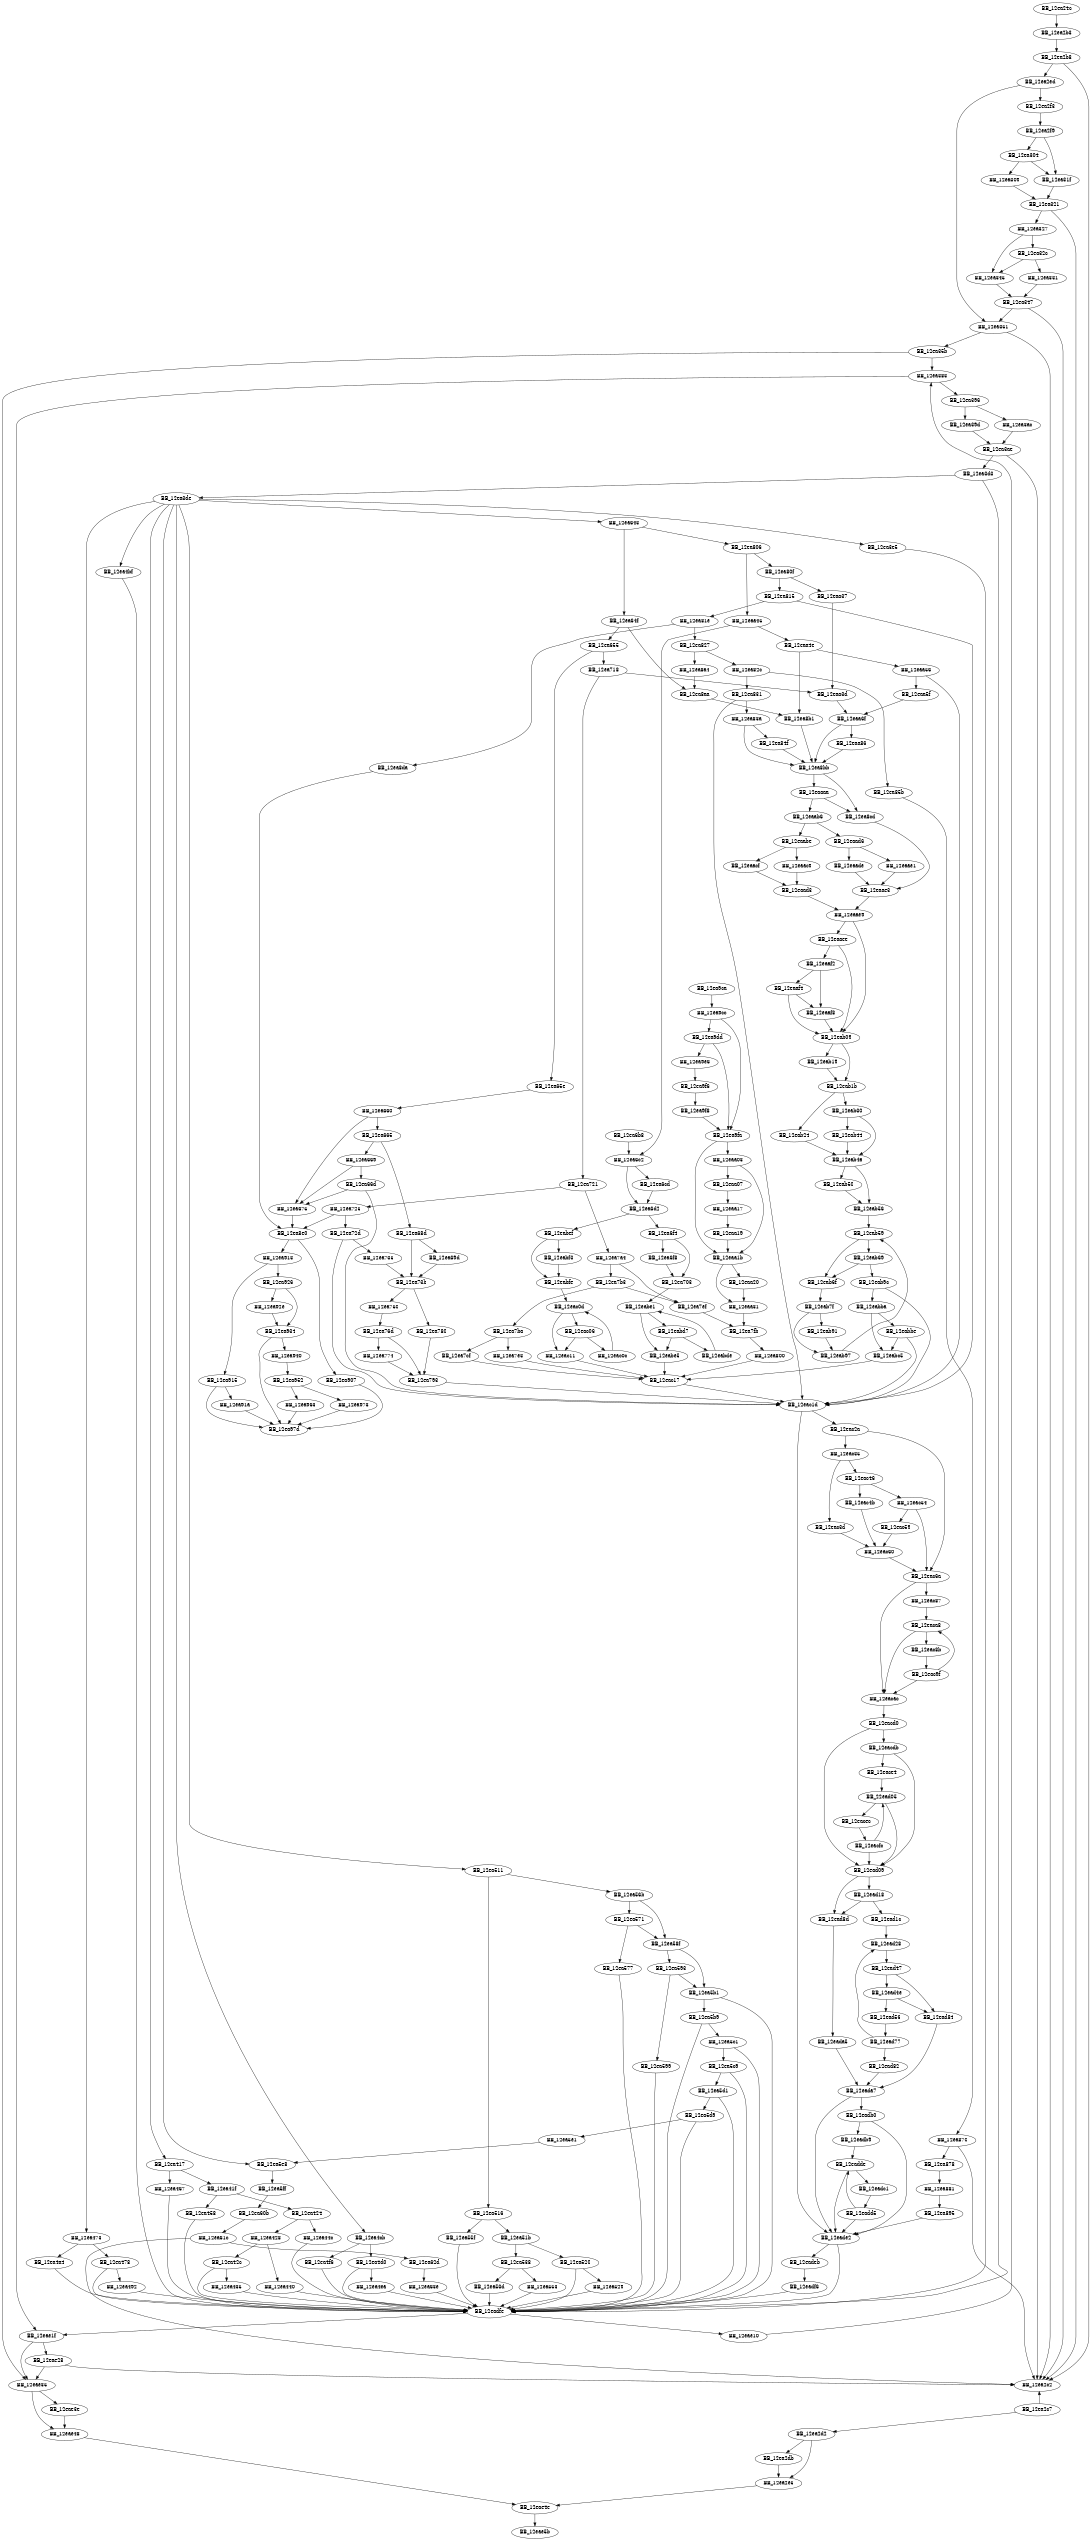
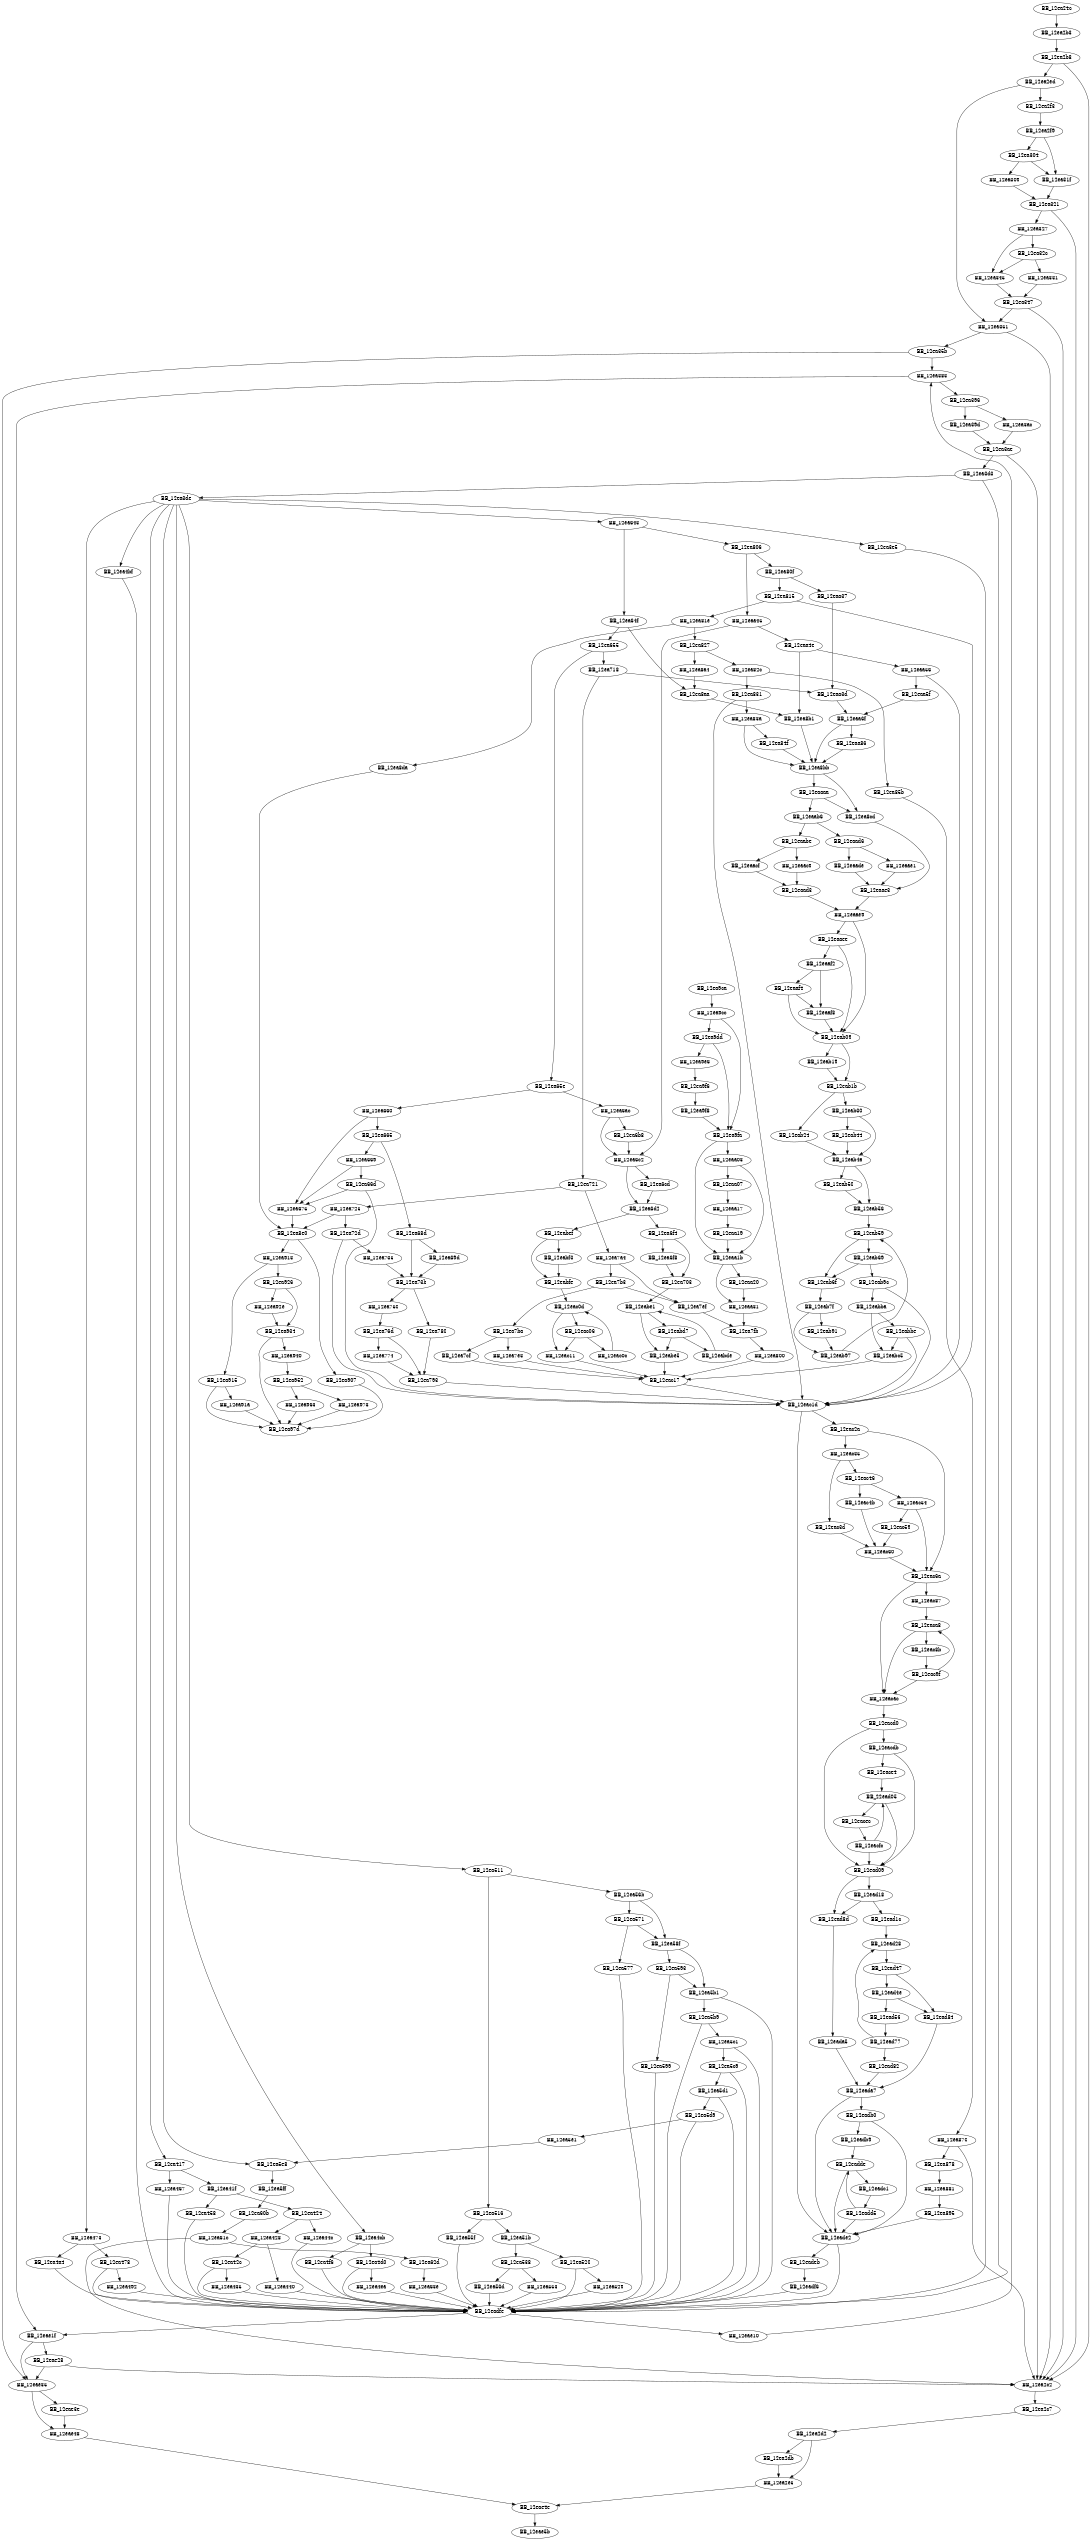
none -> (616, 1111)
(1039, 2399) -> (1035, 2396)
